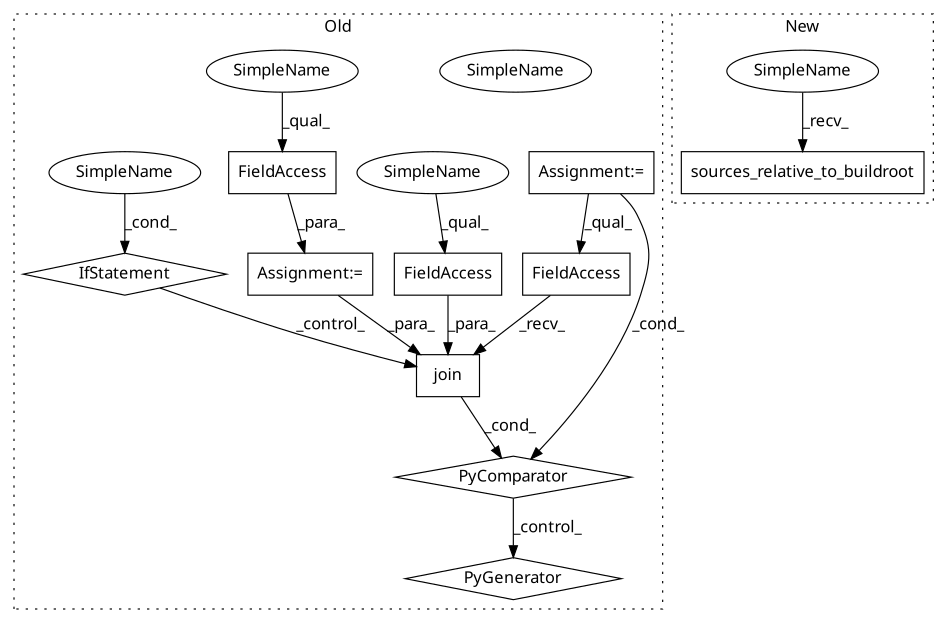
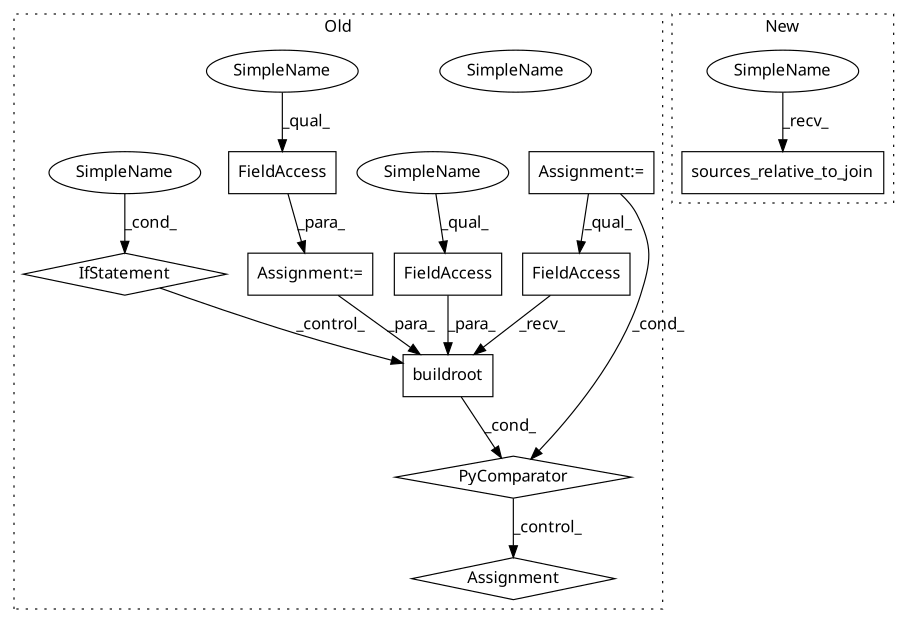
(803, 173) -> (783, 173)
(448, 376) -> (448, 376)
(513, 579) -> (513, 579)
